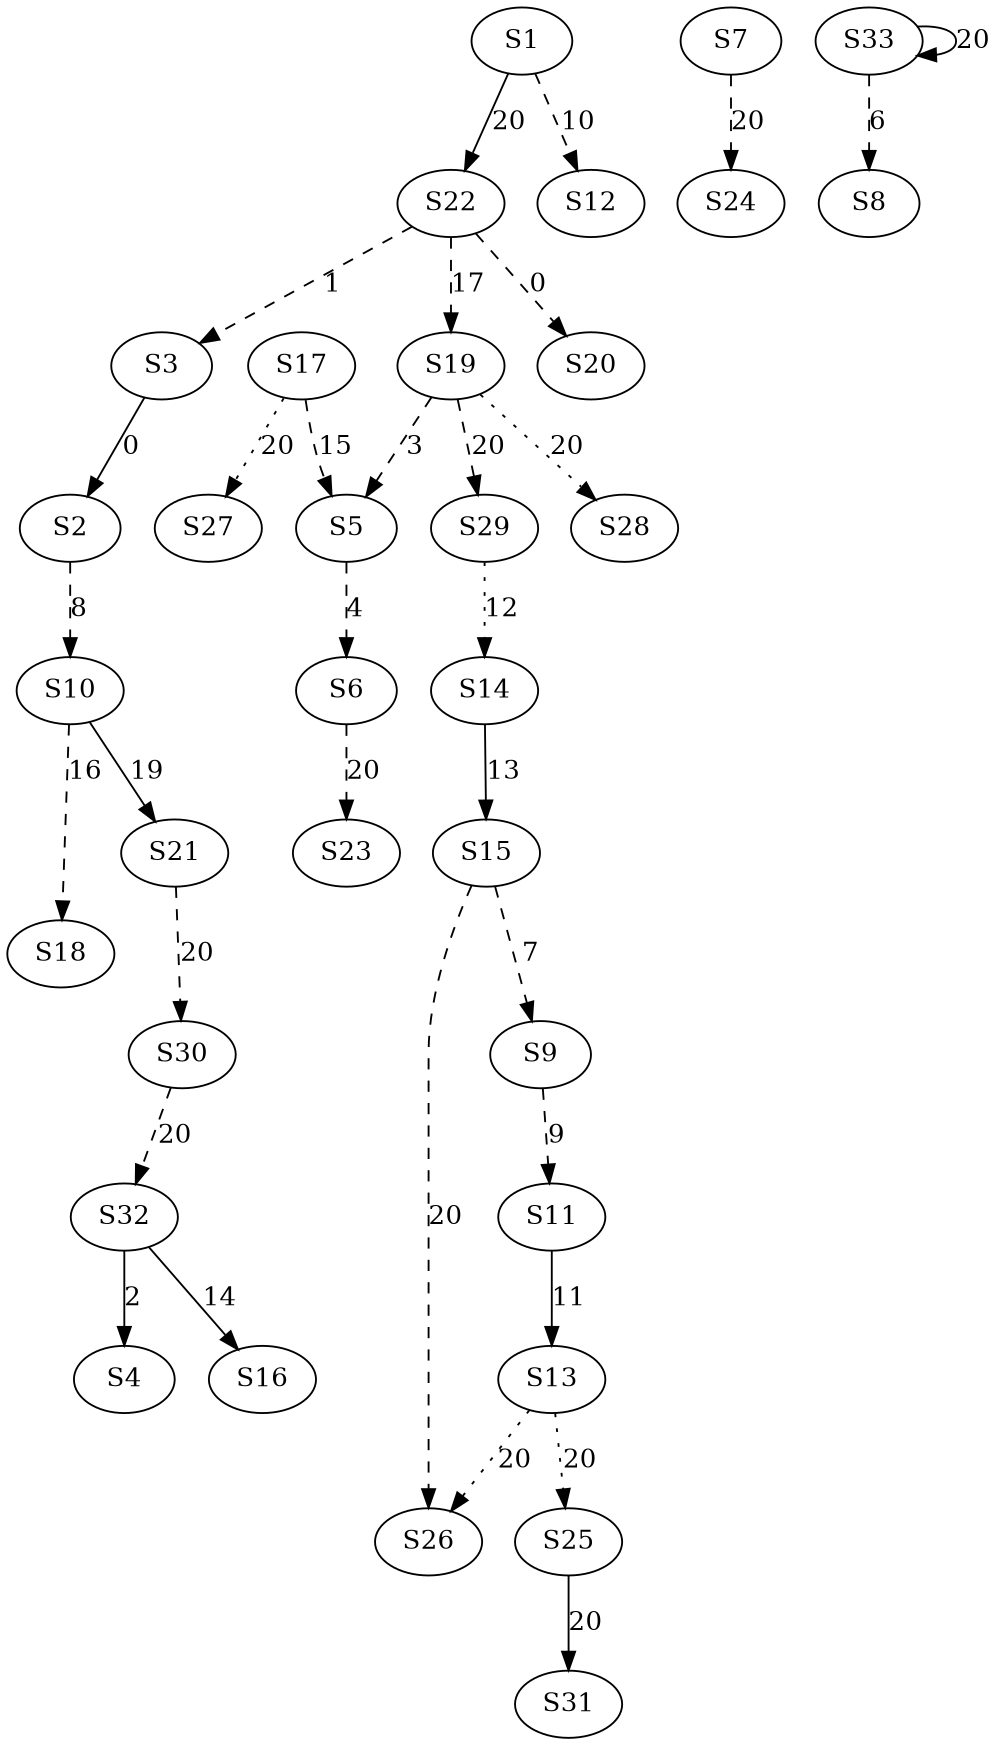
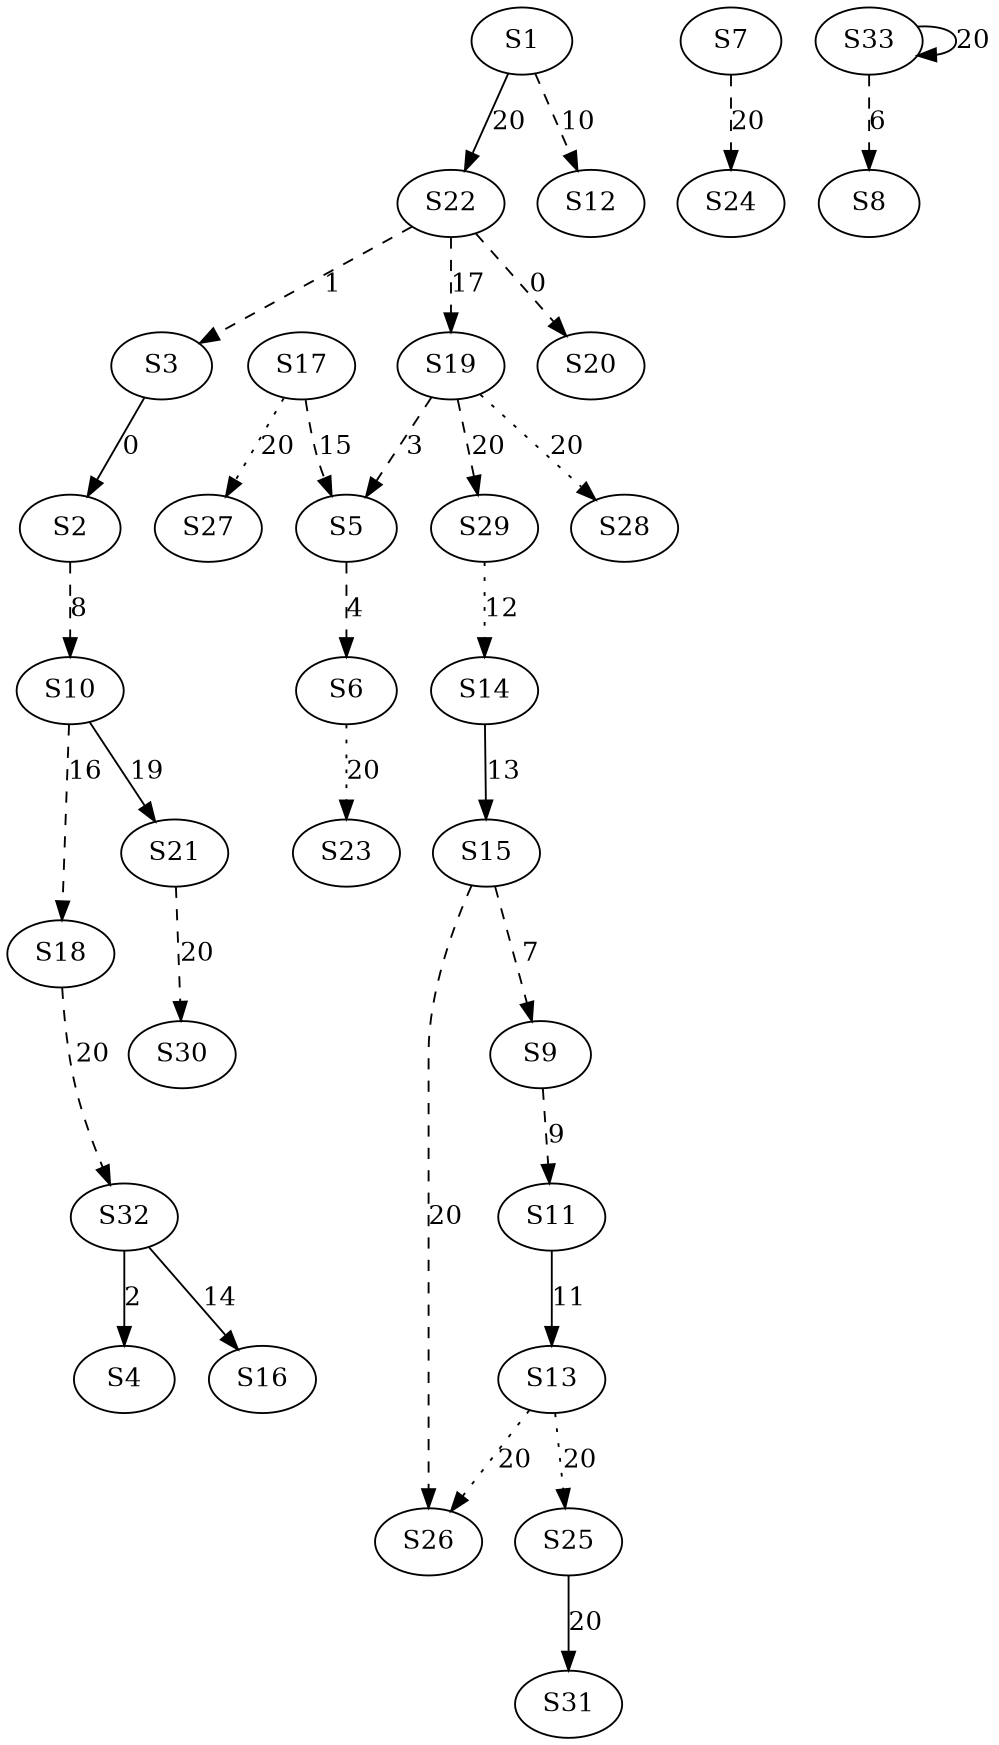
(346, 762) -> (346, 762)
(156, 1127) -> (74, 1079)
